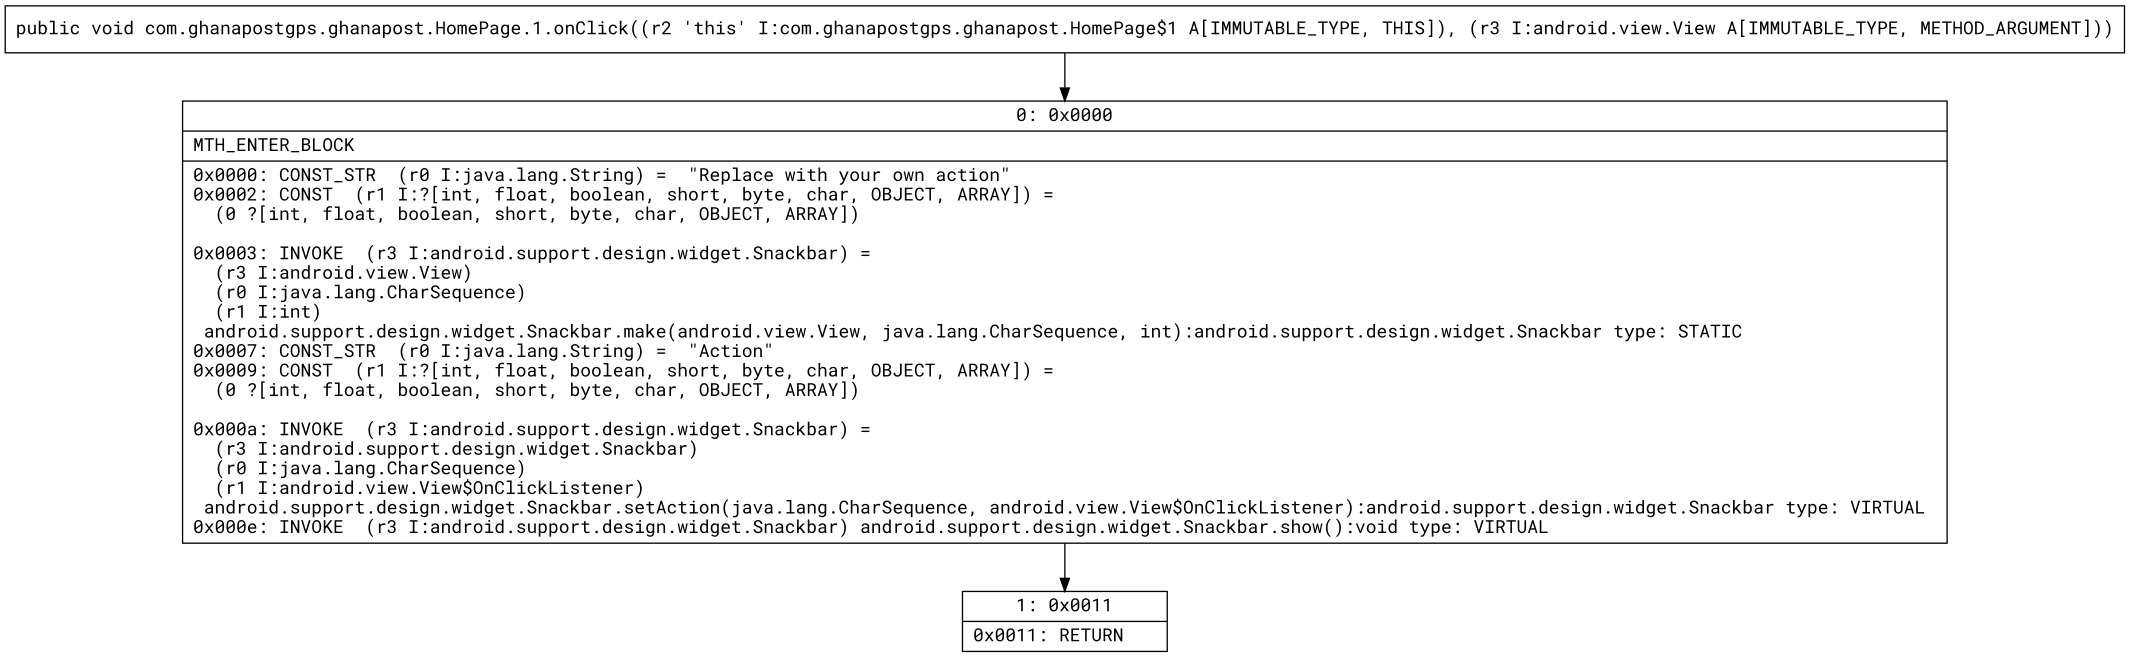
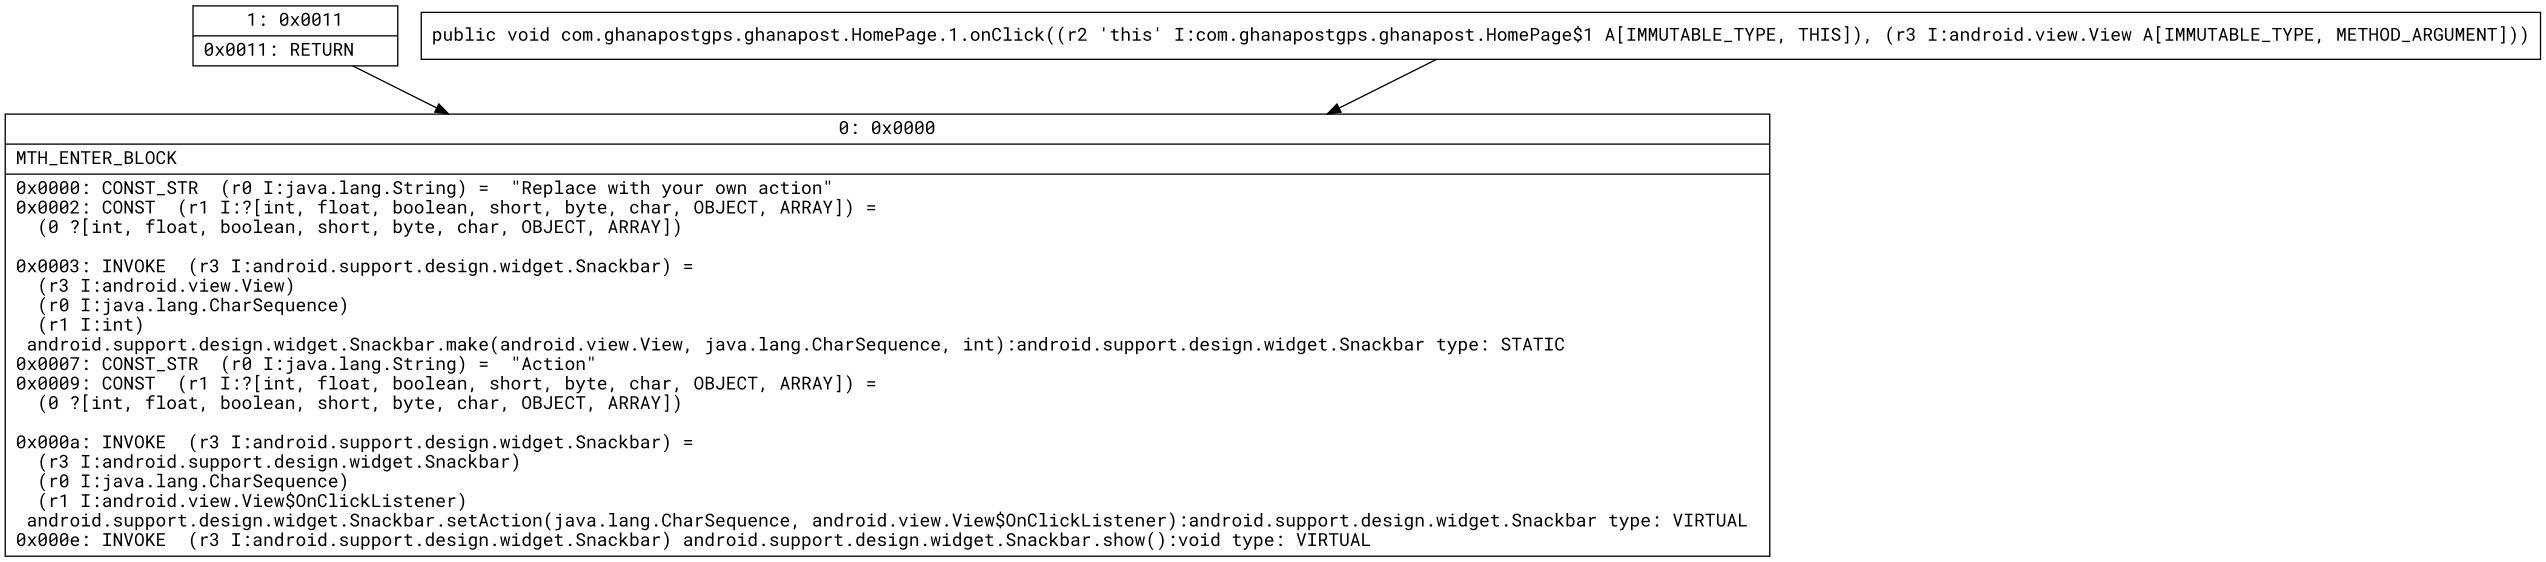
(1065, 561) -> (395, 87)
